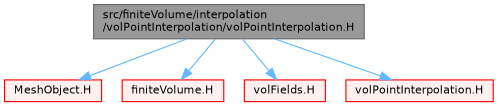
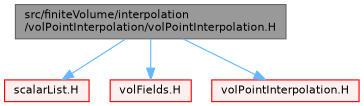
(53, 91) -> none
(173, 91) -> (47, 91)
